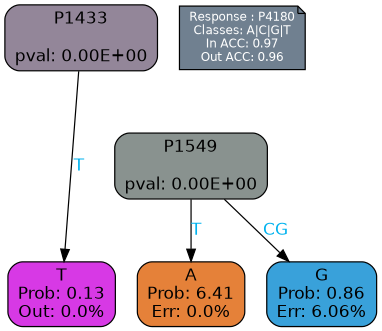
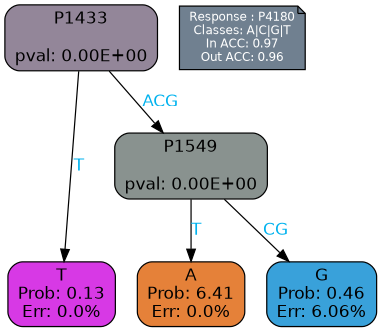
none -> (132, 97)
(62, 294) -> (62, 294)
(322, 294) -> (322, 294)
